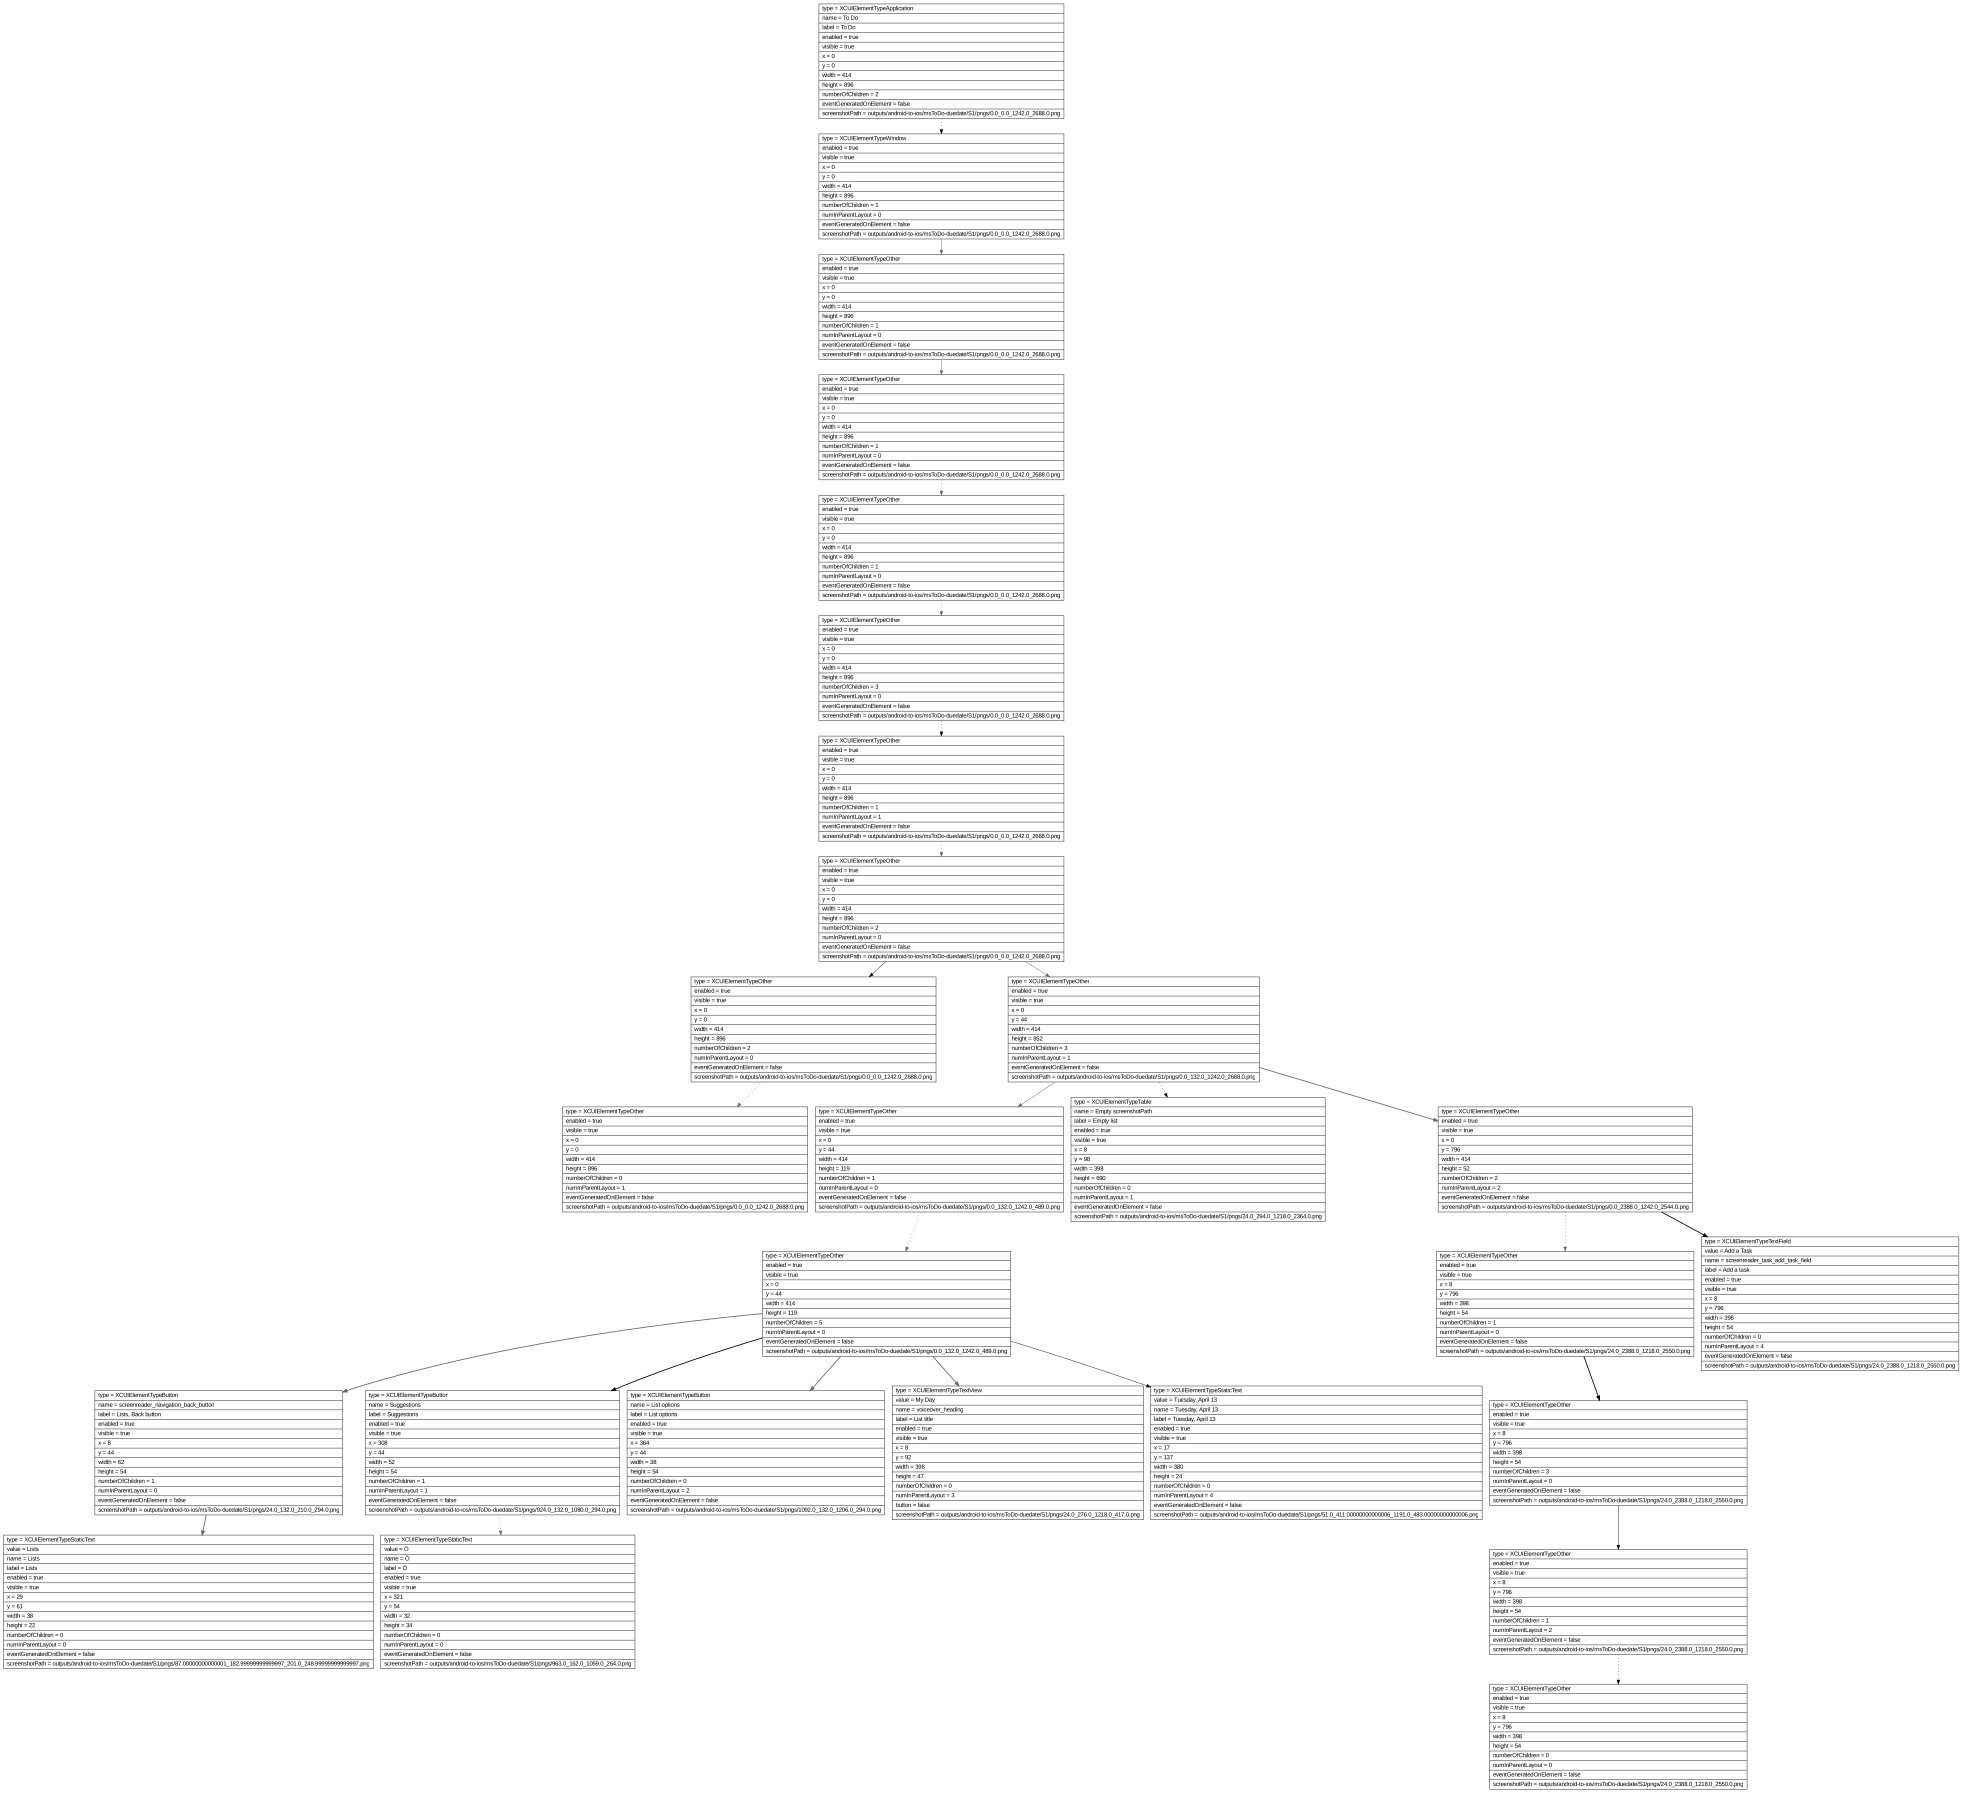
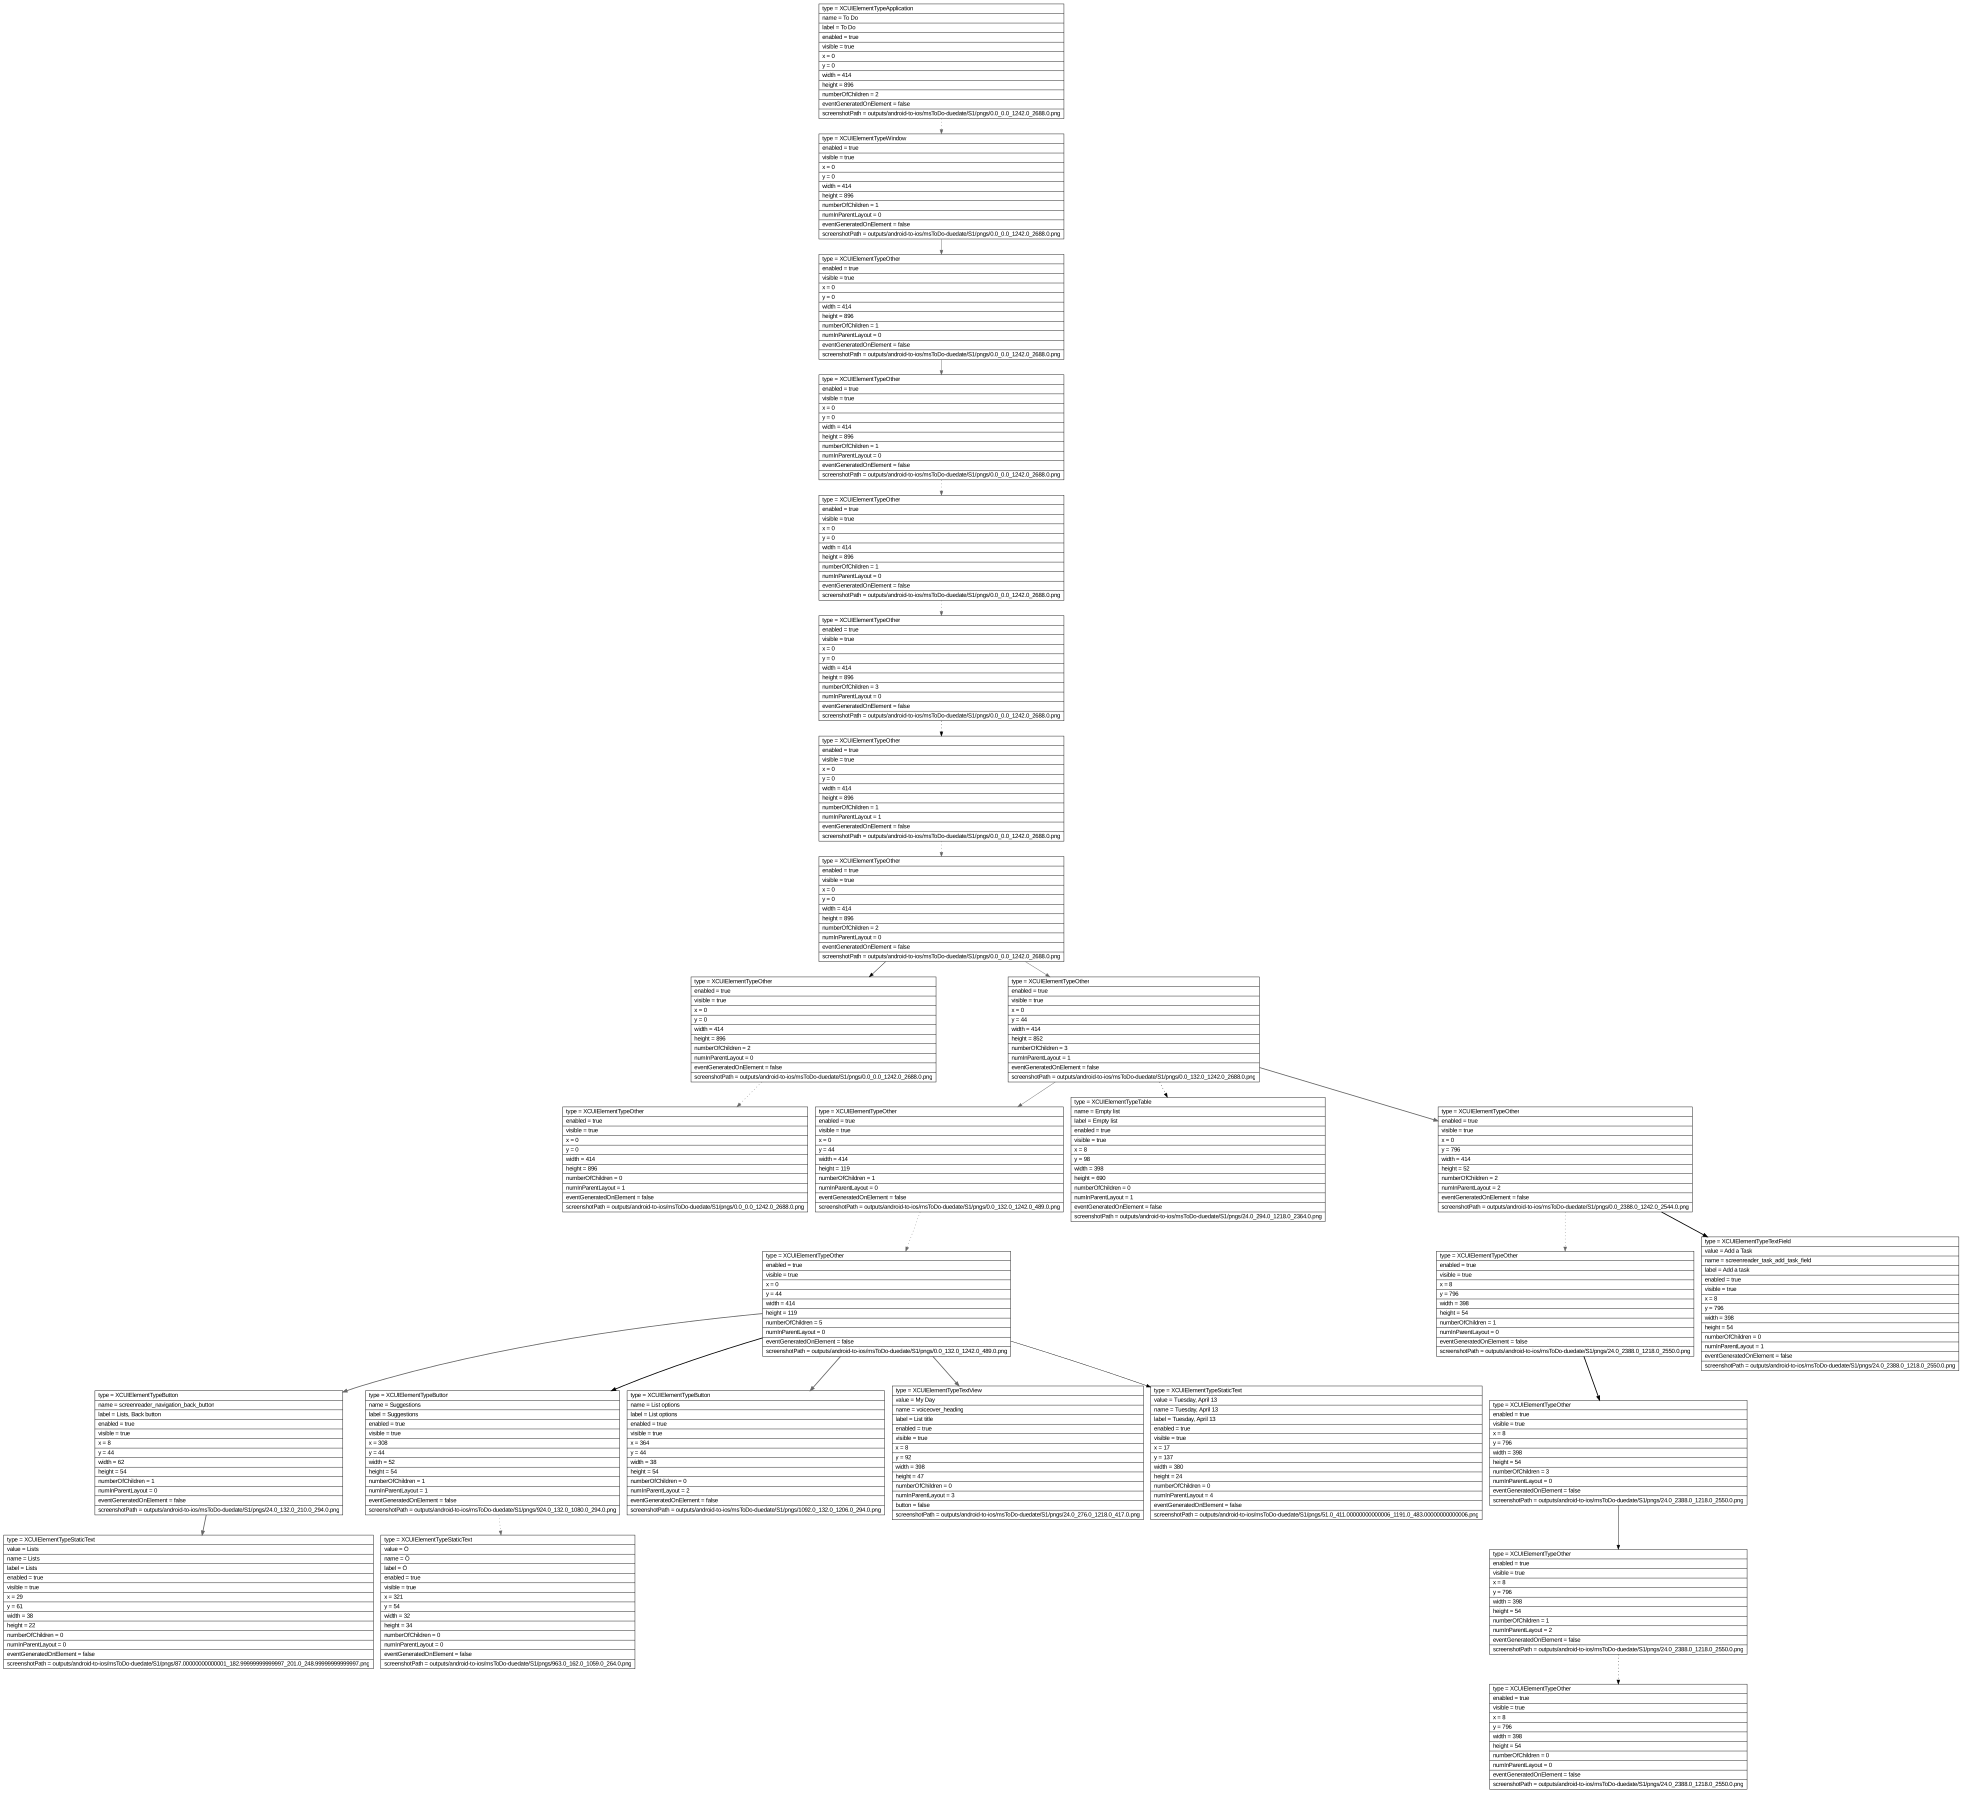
(941, 124) -> (941, 124)
(1113, 1111) -> (1097, 1111)
(1734, 1347) -> (1734, 1347)
